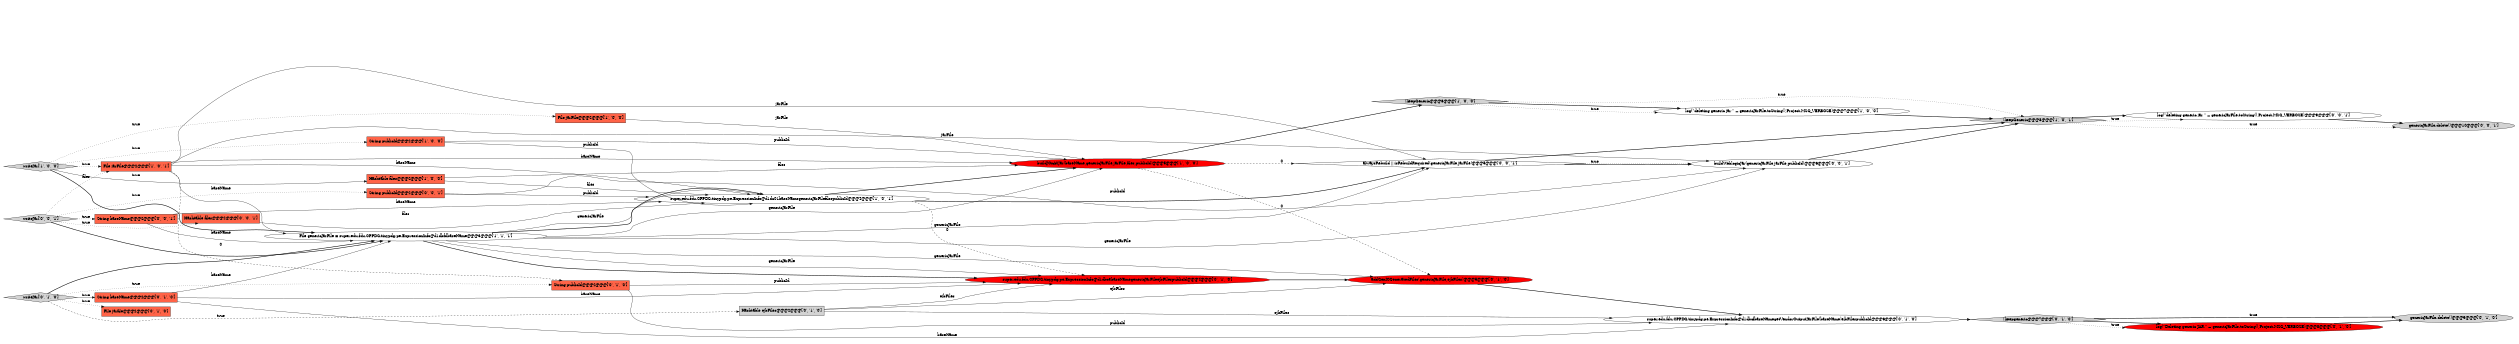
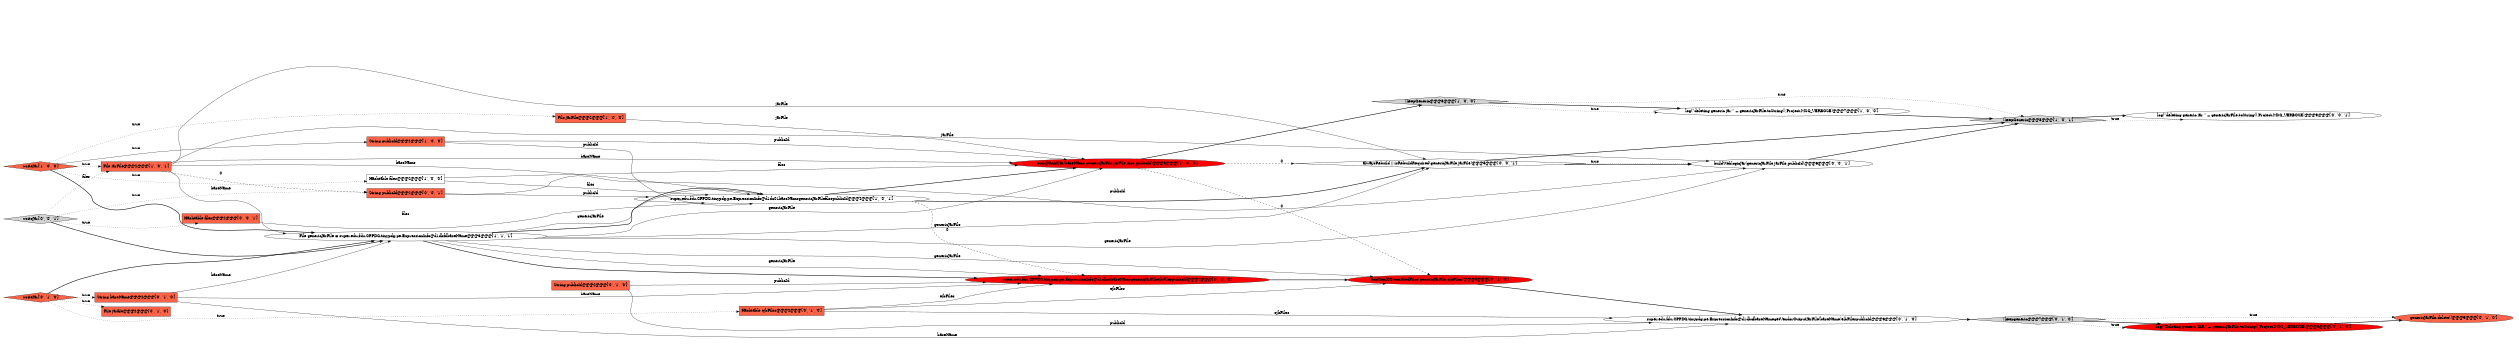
(2454, 126) -> none
(211, 148) -> (211, 148)
(41, 166) -> (41, 166)
(406, 179) -> (406, 179)
(208, 184) -> (208, 184)
(136, 219) -> none
(329, 270) -> (263, 186)
(303, 284) -> none
(41, 297) -> (41, 297)
(85, 297) -> (85, 297)
(782, 311) -> (782, 311)
(390, 317) -> (390, 317)
(2243, 317) -> (2243, 317)
(2454, 318) -> (2454, 318)
